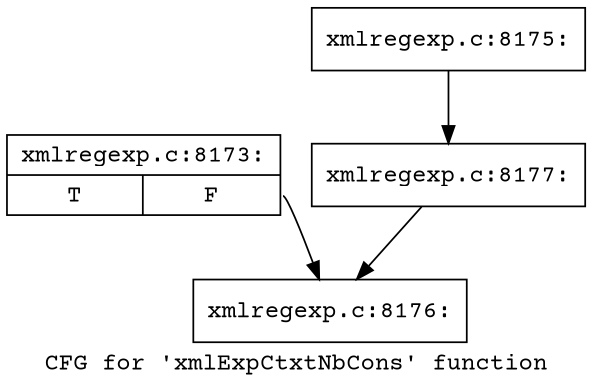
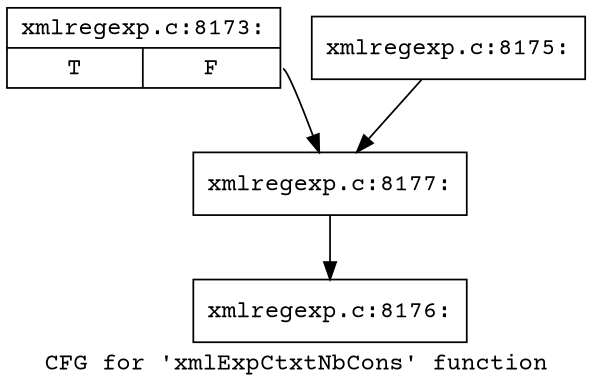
(300, 228) -> (300, 101)
